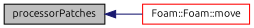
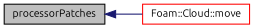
(196, 14) -> (196, 14)
